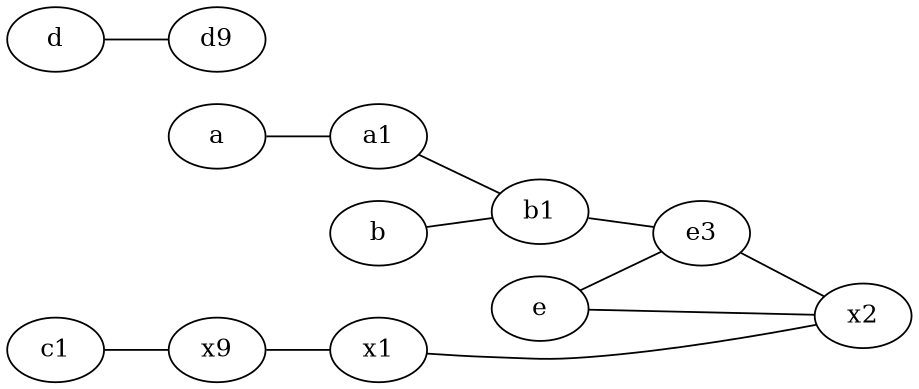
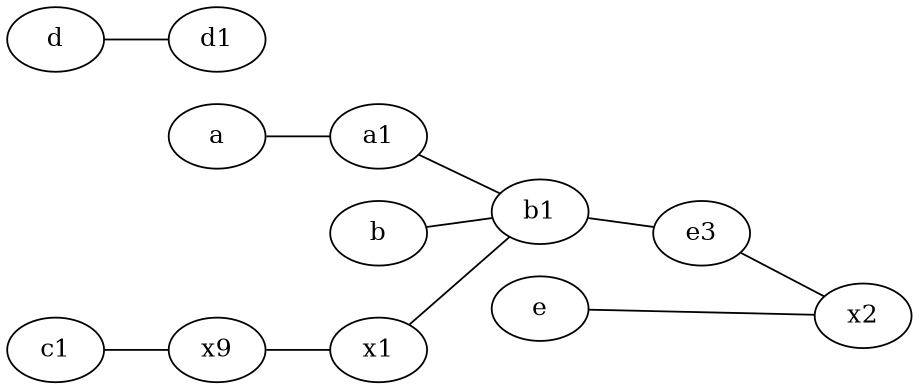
(217, 39) -> (217, 39)
(621, 271) -> none
(623, 354) -> (459, 281)
